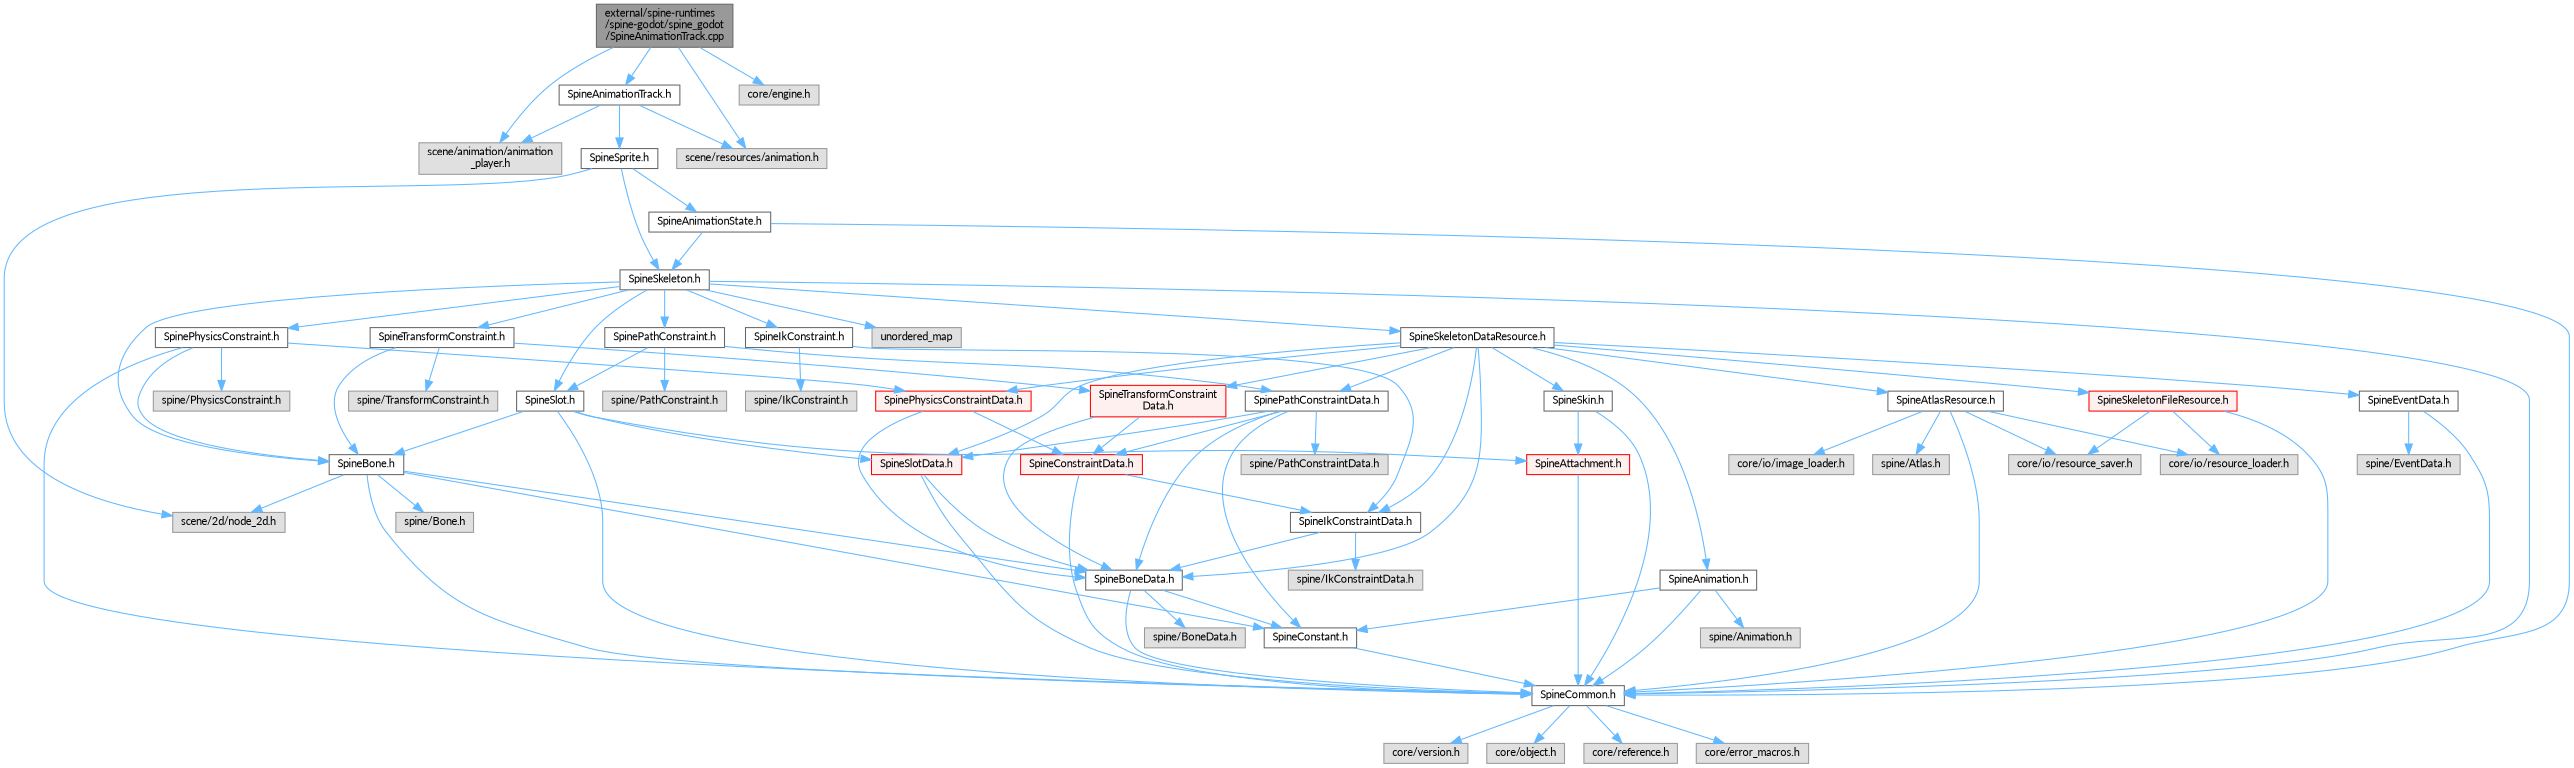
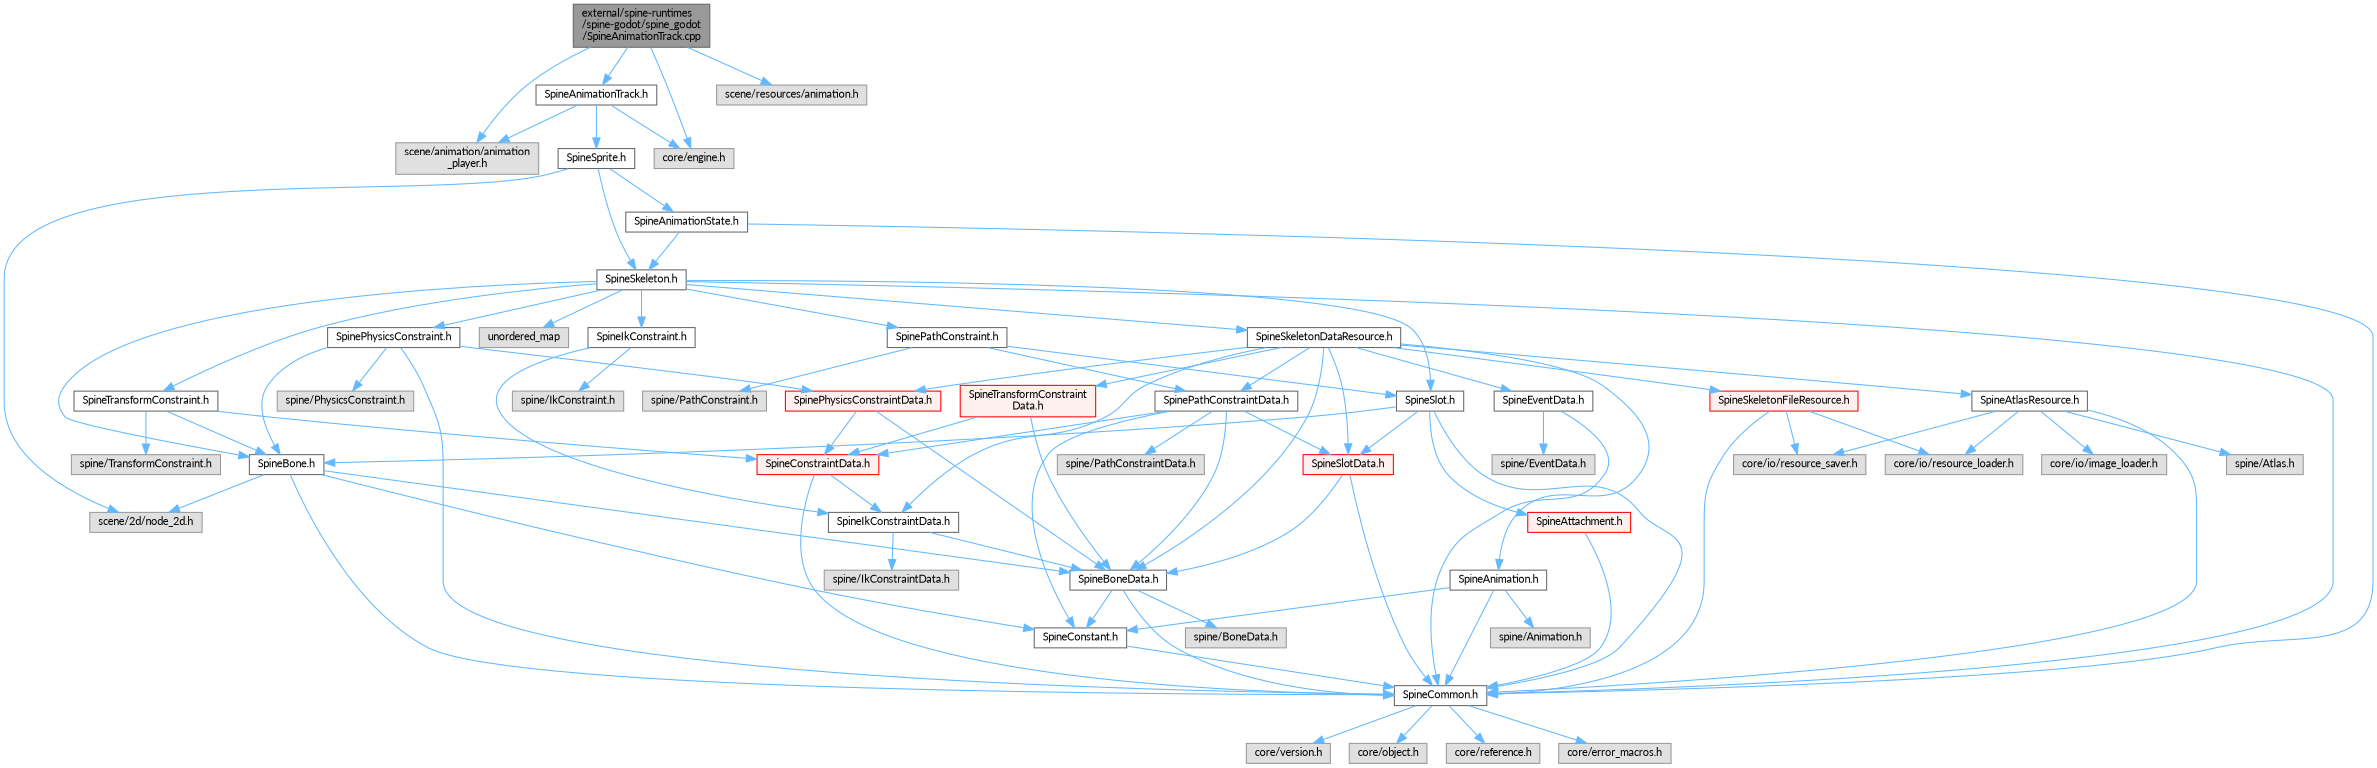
(681, 125) -> (641, 124)
(783, 363) -> (481, 437)
(1578, 401) -> none
(435, 522) -> none
